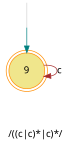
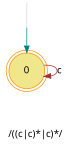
(27, 71) -> (27, 71)
